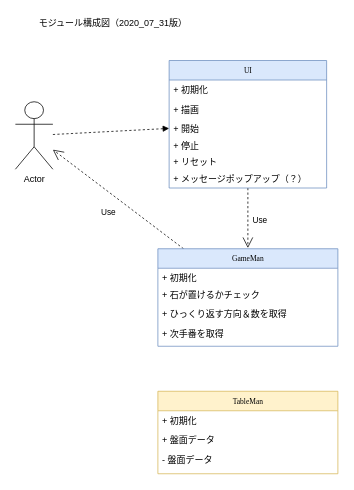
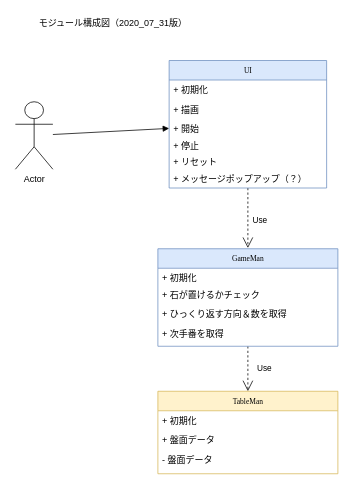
(107, 132) -> (107, 132)
(119, 200) -> (248, 367)
